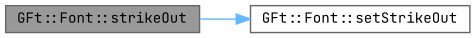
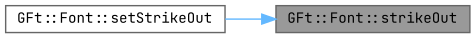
(218, 19) -> (243, 19)
